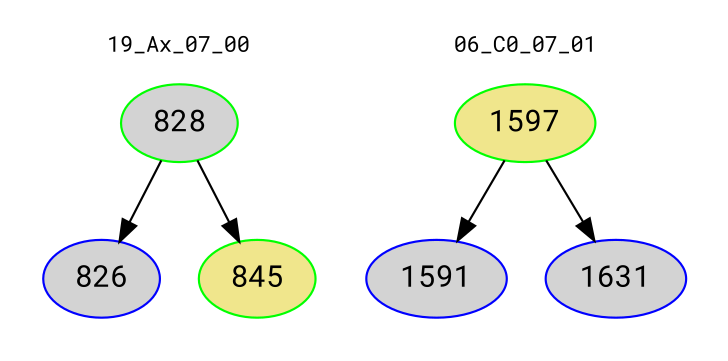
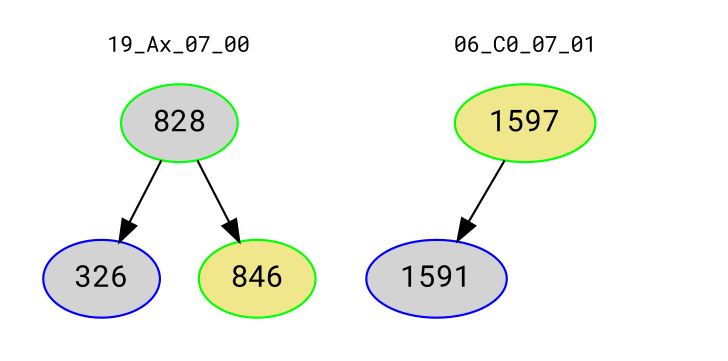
(102, 279) -> (102, 279)
(257, 279) -> (257, 279)
(616, 279) -> none
